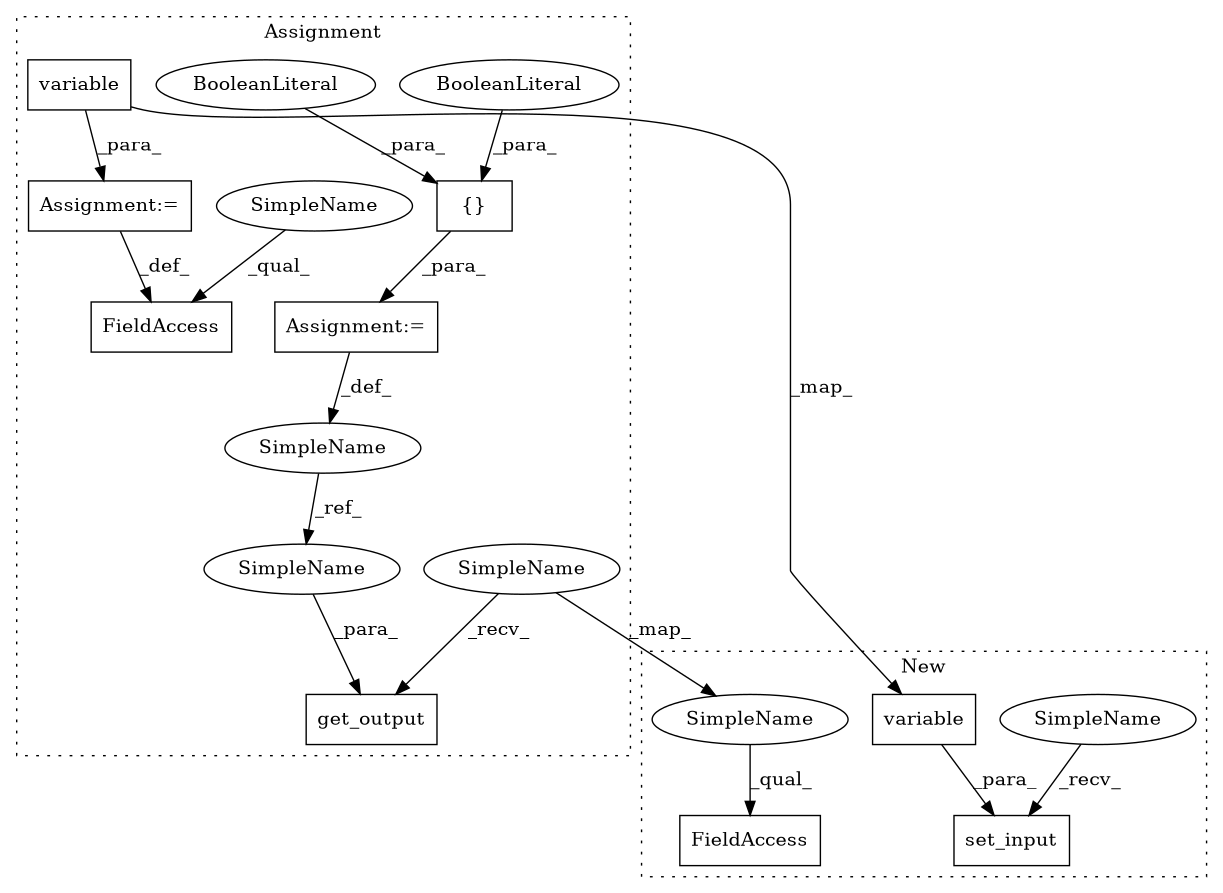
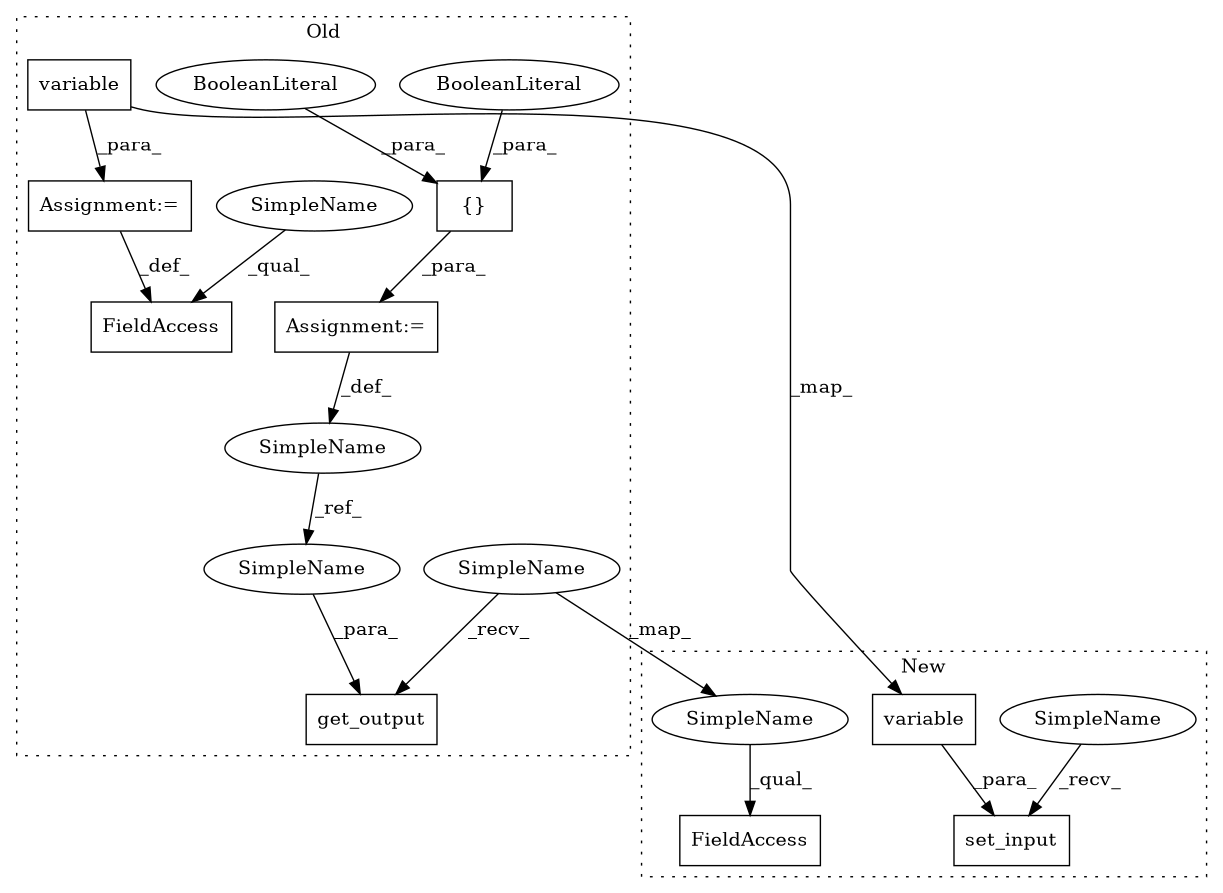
(324, 33) -> (324, 33)
